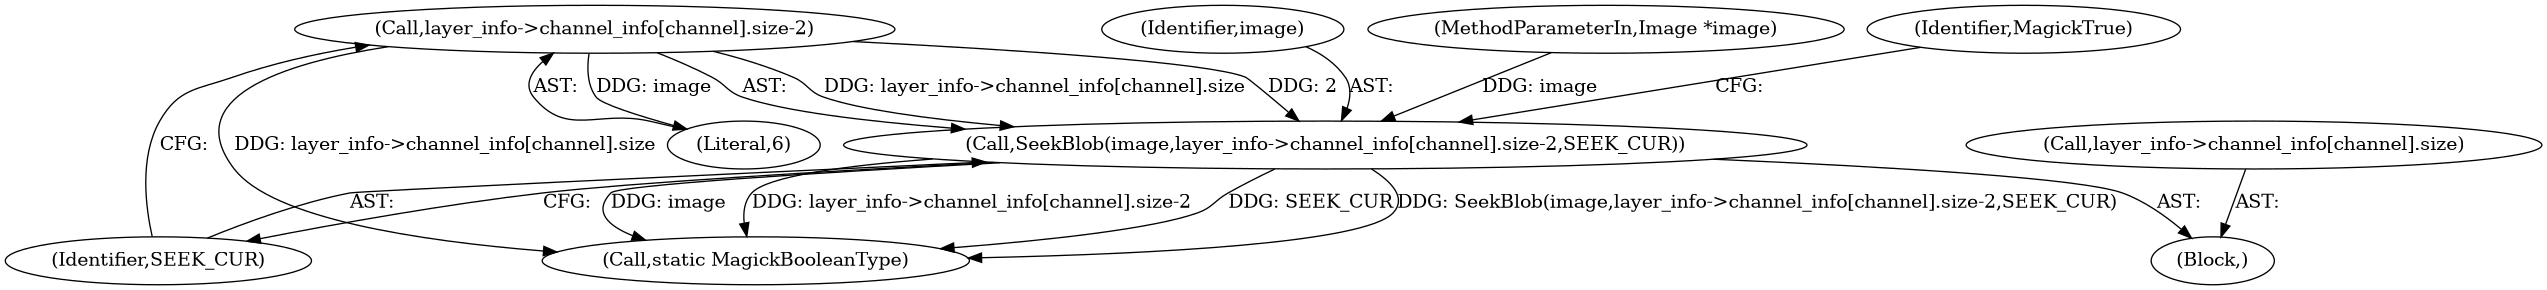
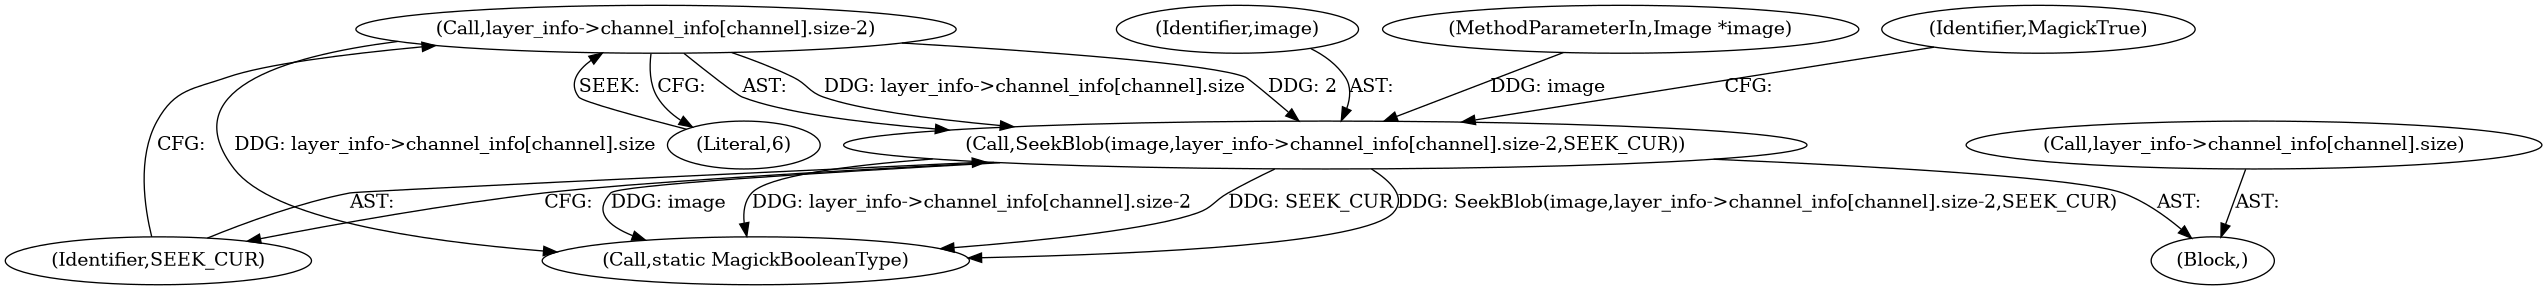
(559, 87) -> (613, 87)
(654, 87) -> (685, 87)
